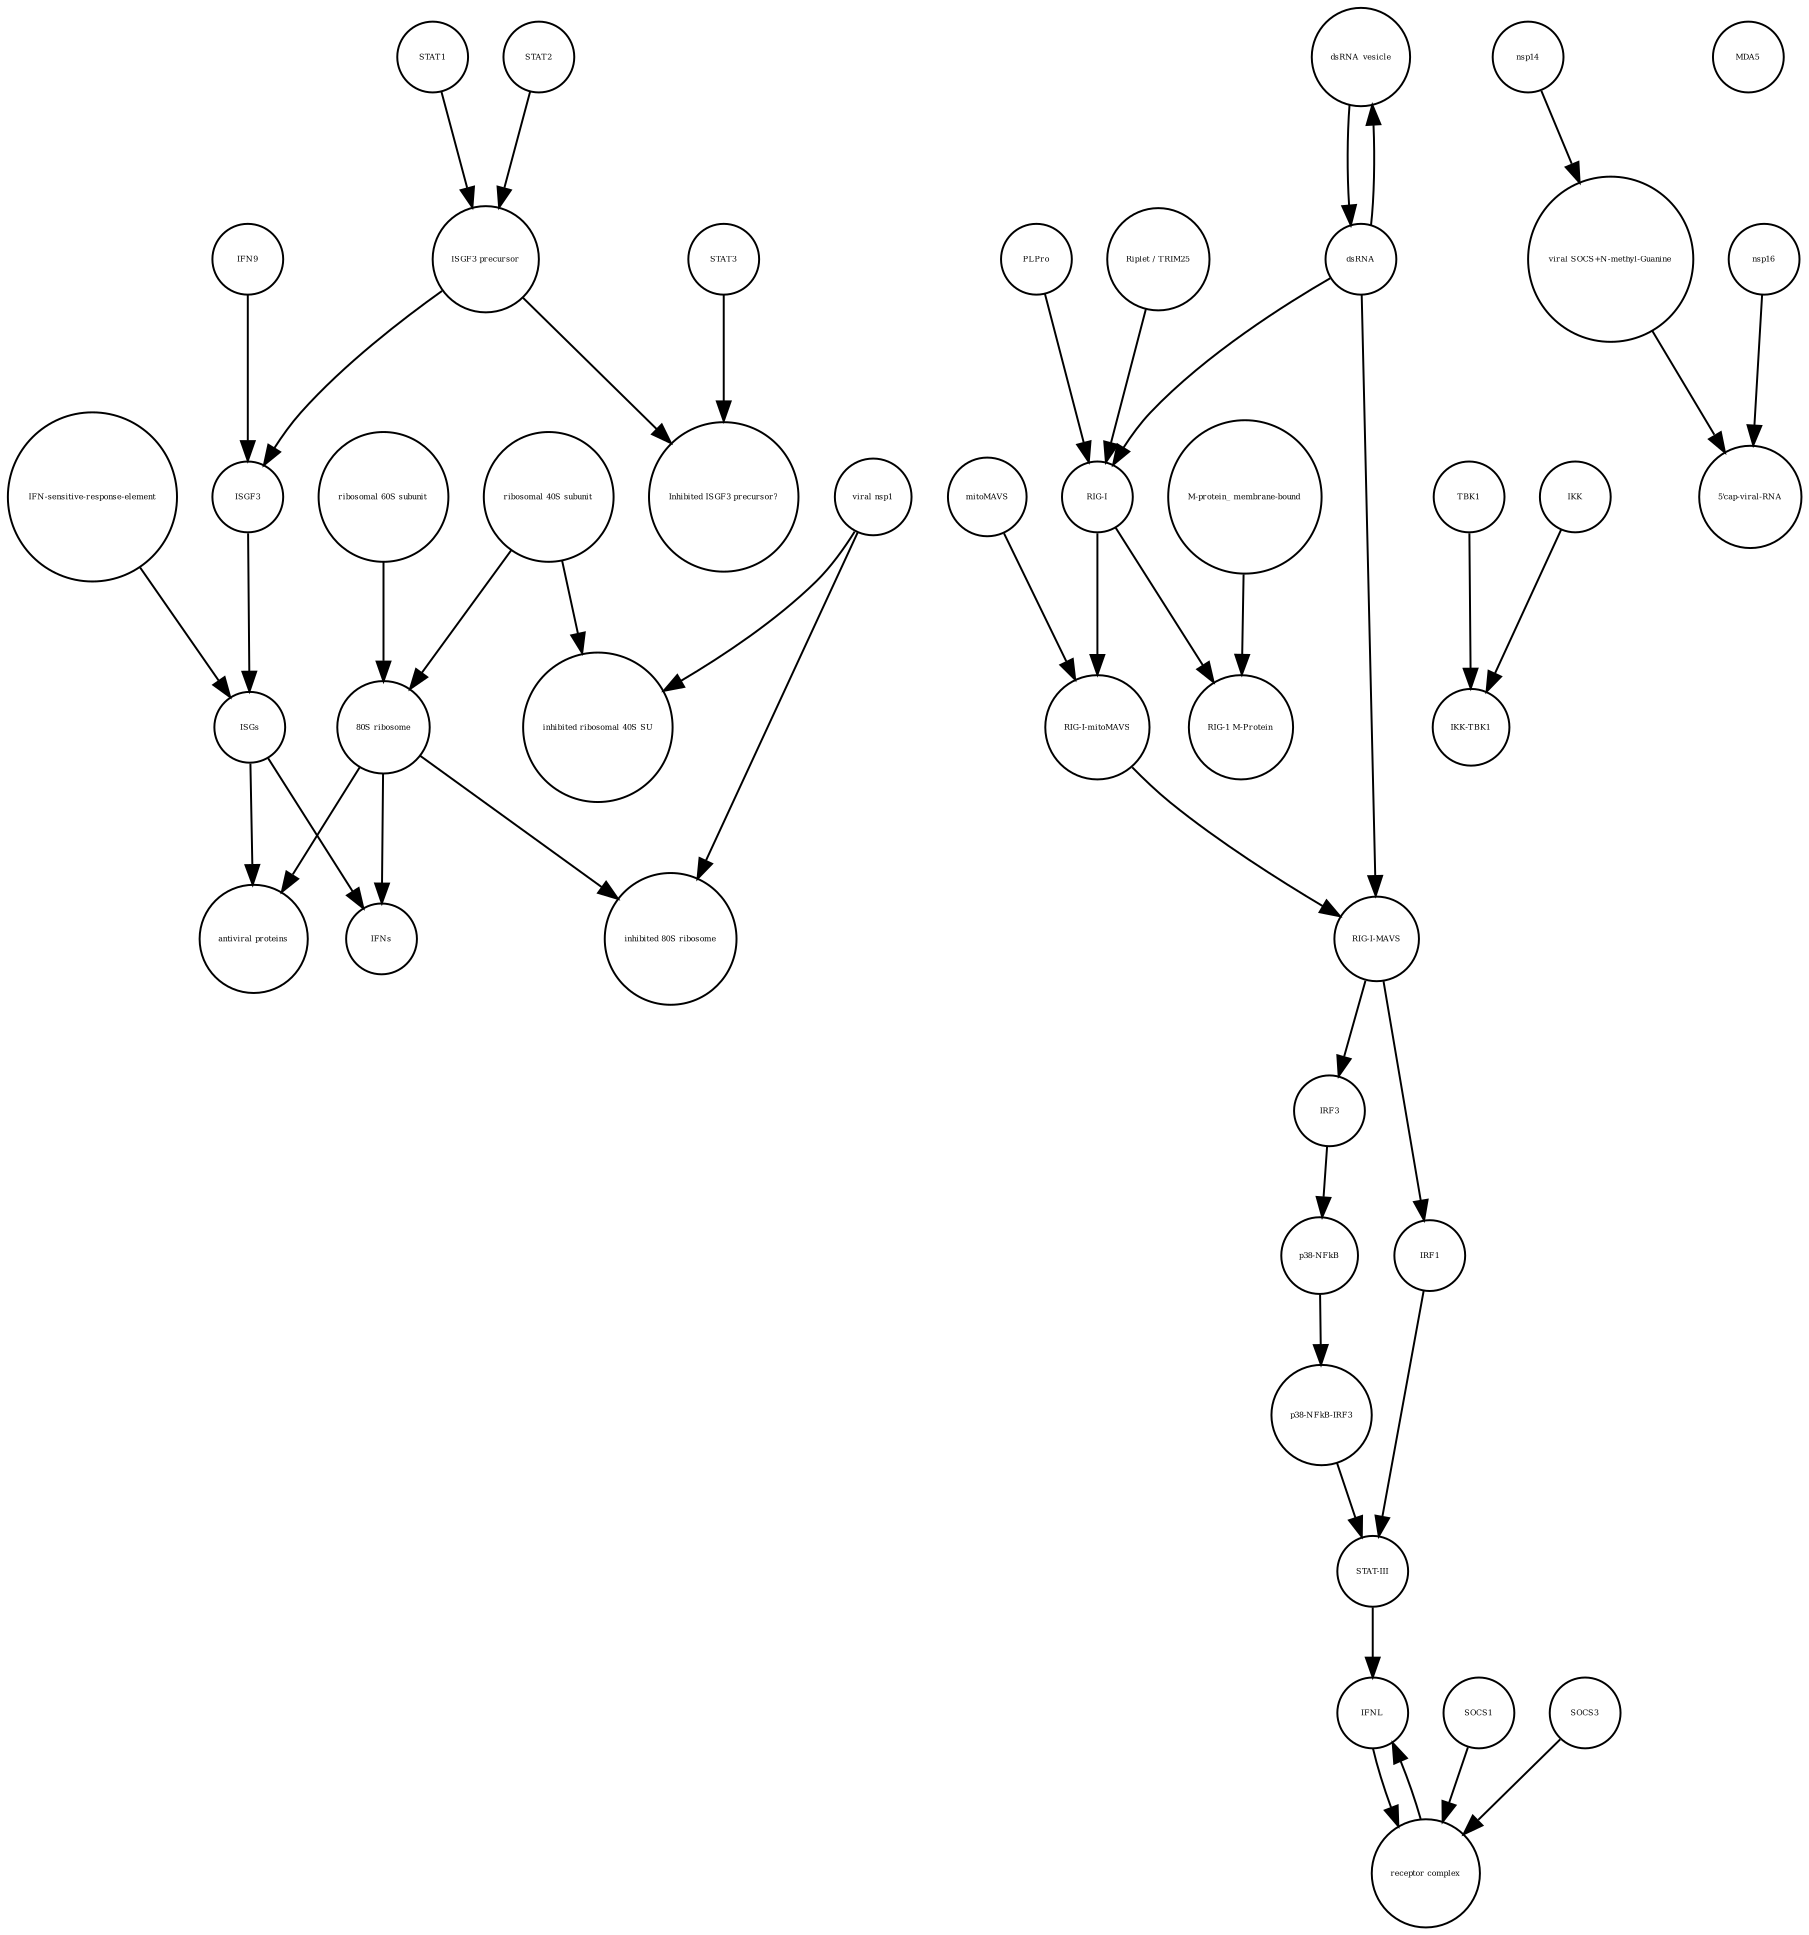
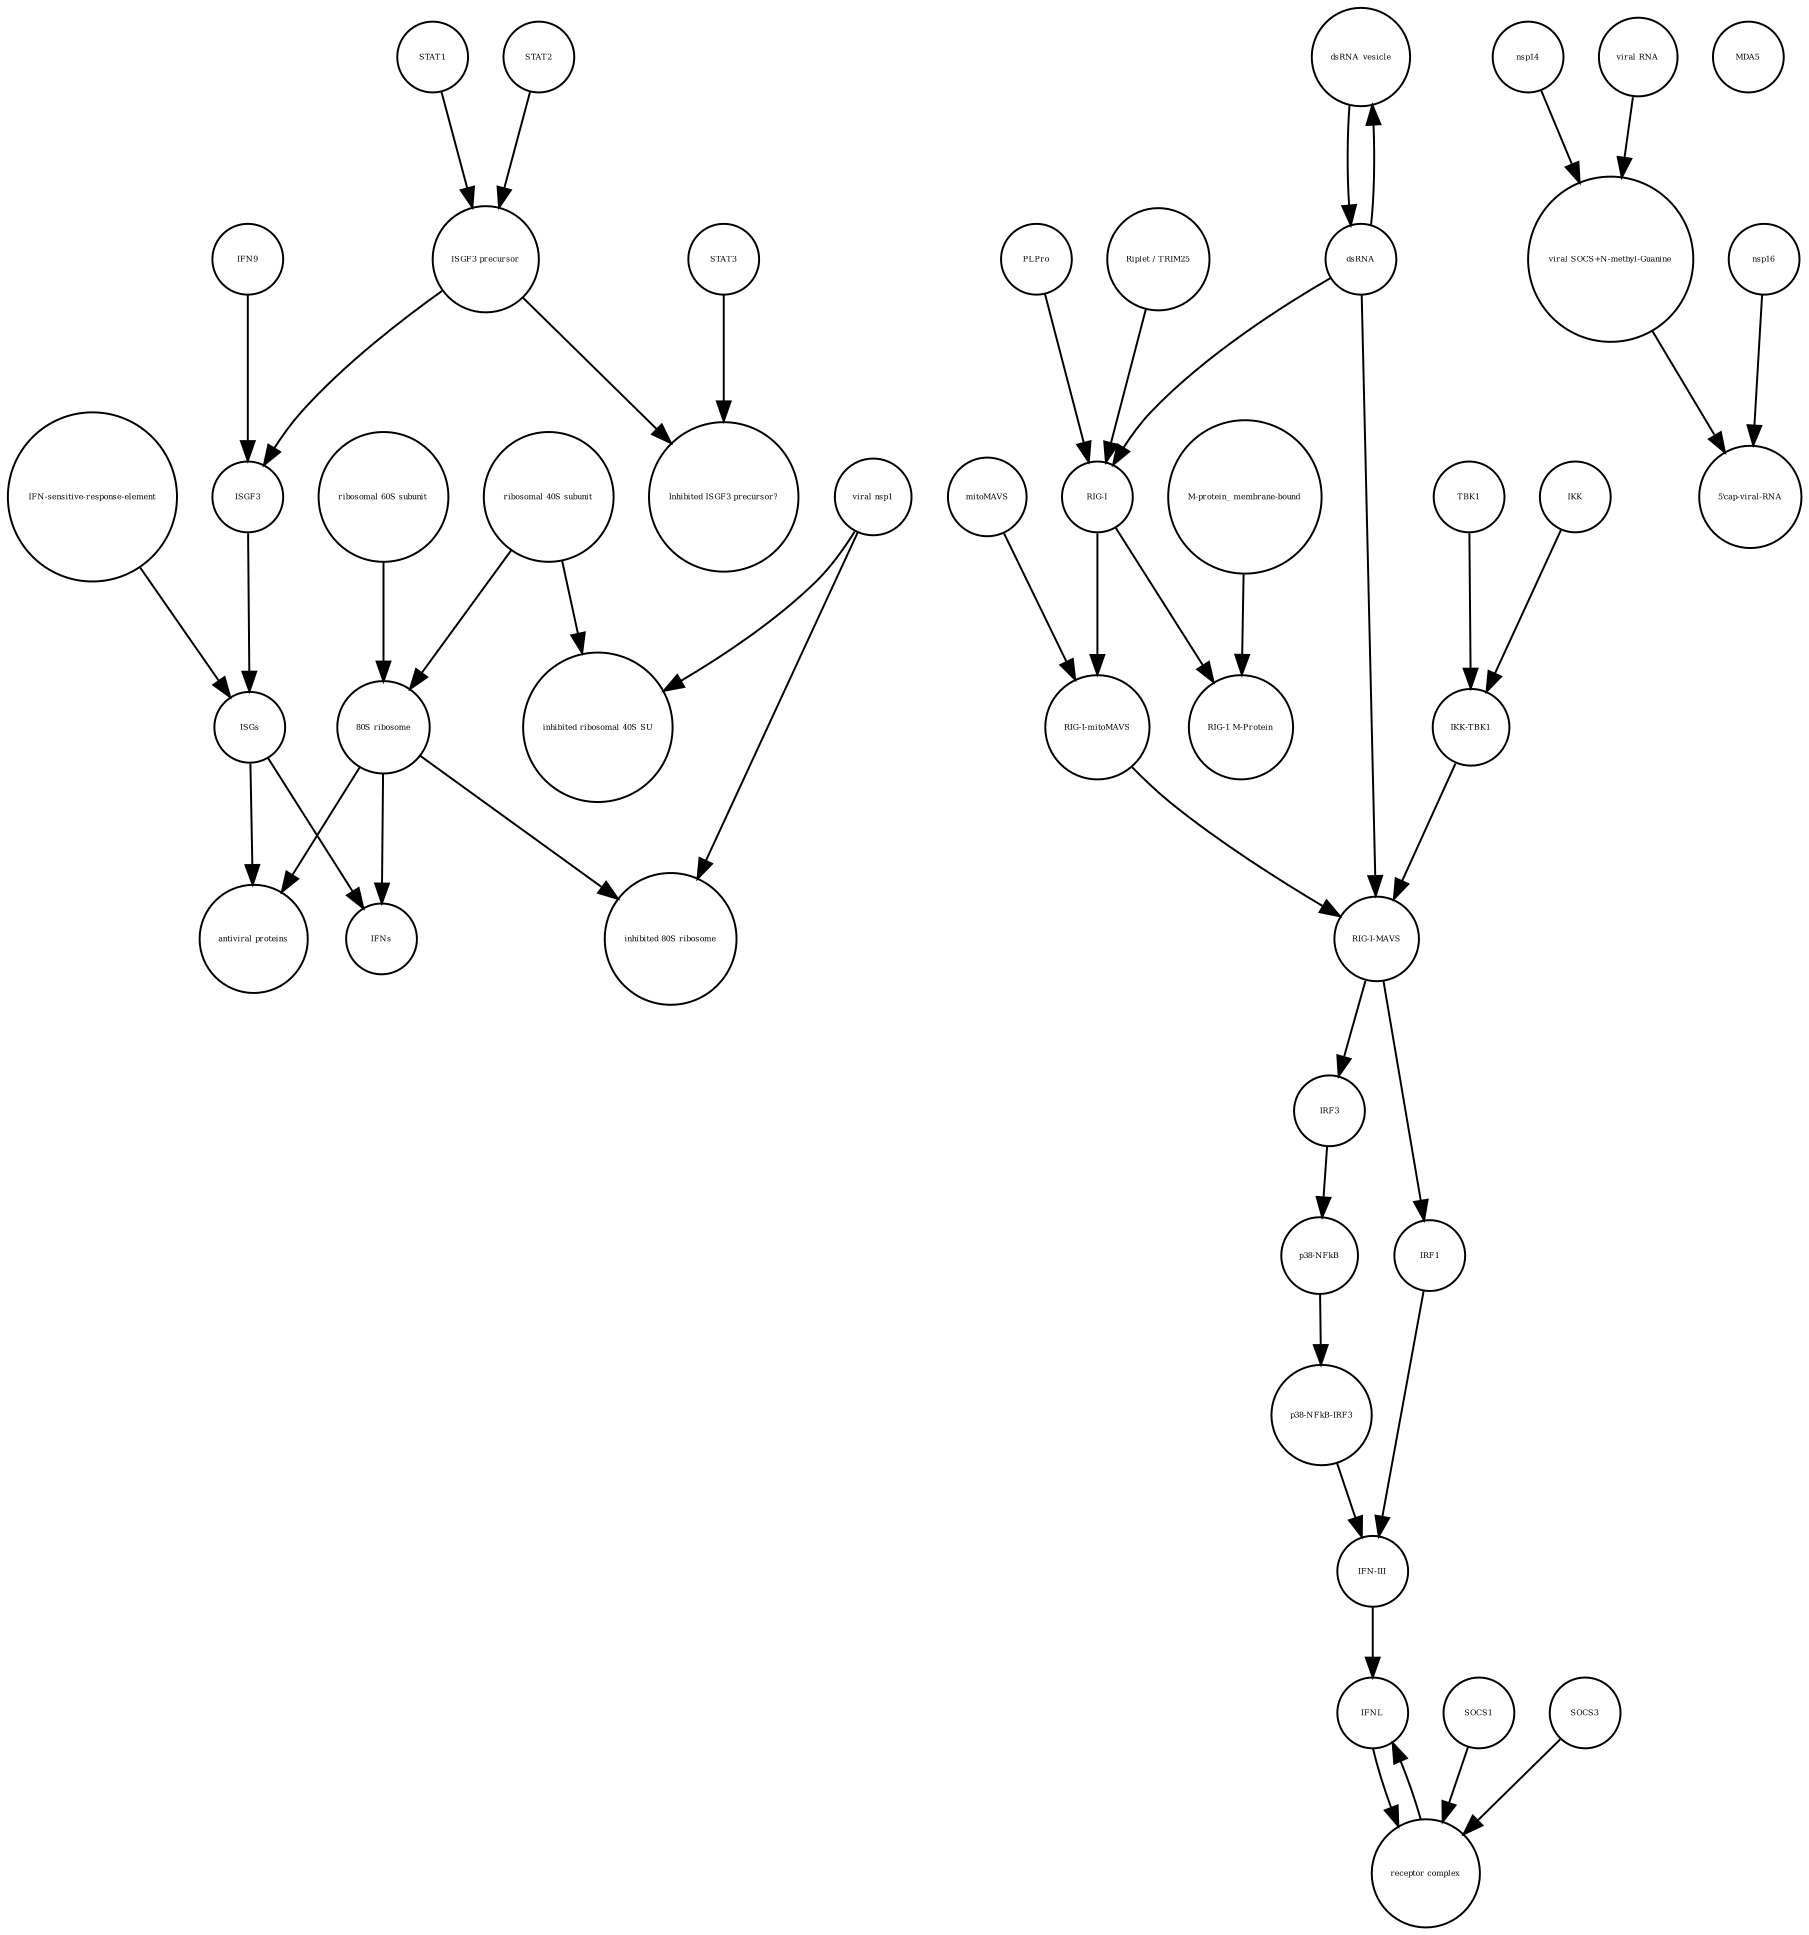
none -> (1638, 57)
none -> (1429, 822)
(1373, 1571) -> (1373, 1571)
